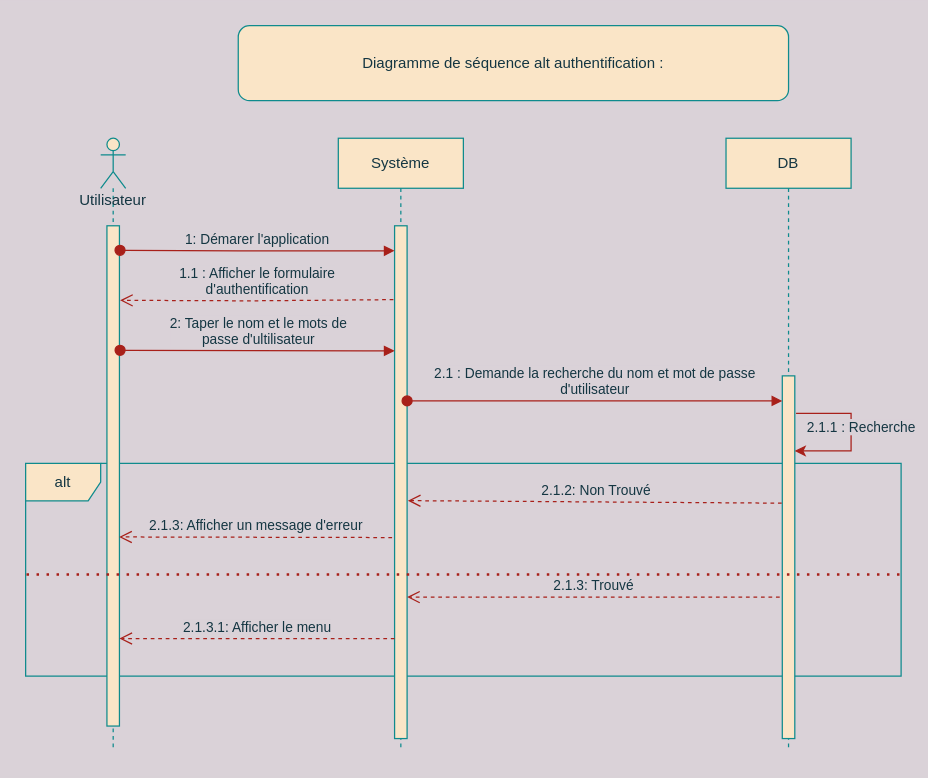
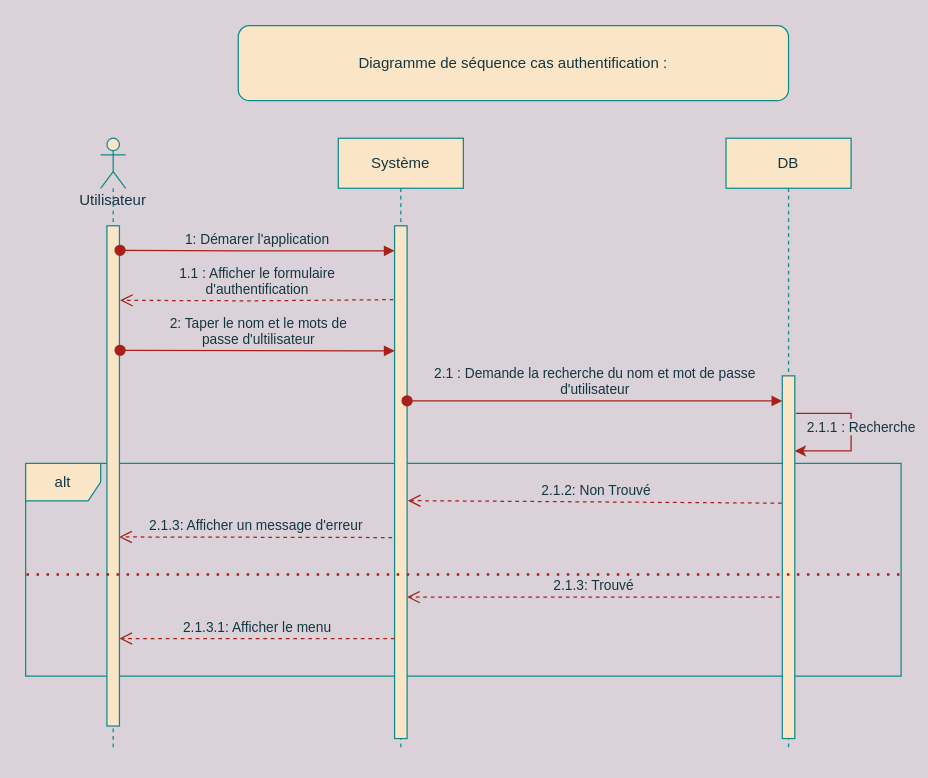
(513, 63) -> (513, 63)
